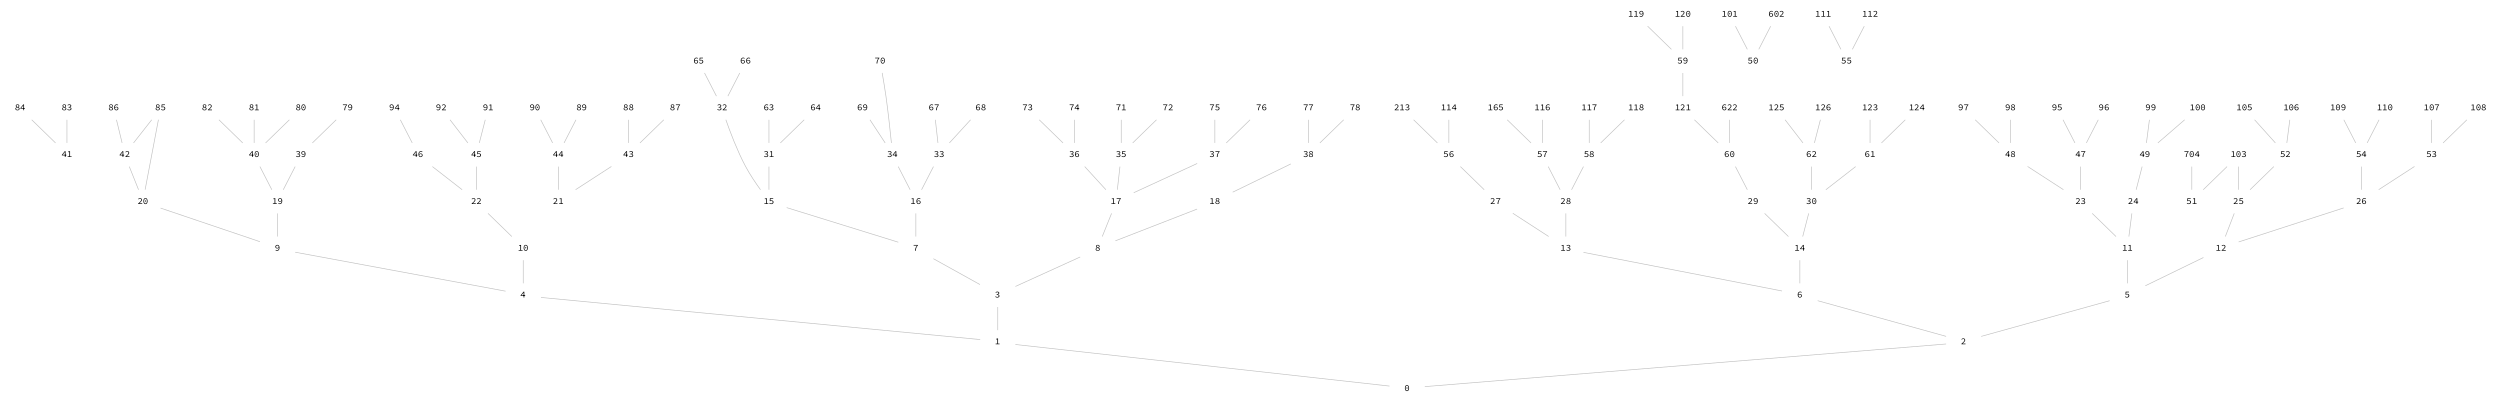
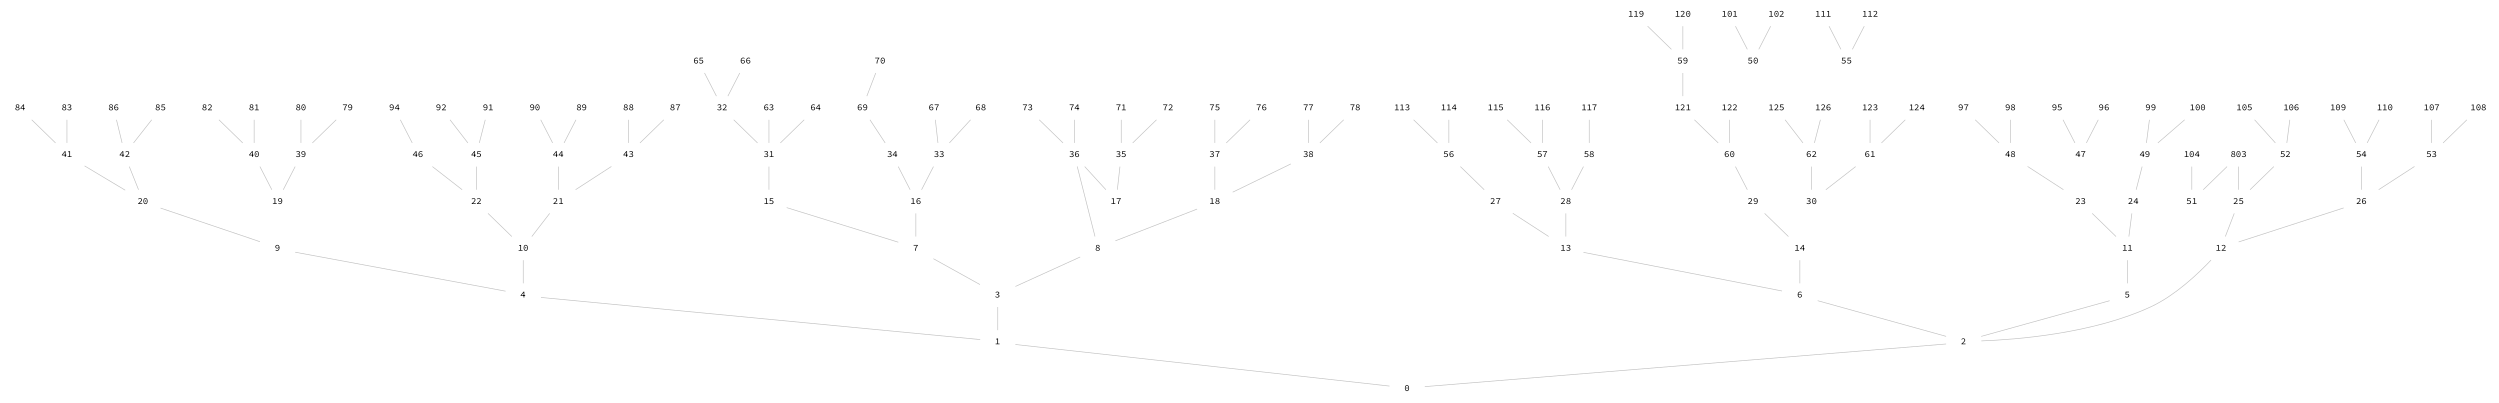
(1776, 14) -> (1776, 14)
(887, 108) -> (871, 85)
(1402, 108) -> (1402, 108)
(1496, 108) -> (1496, 108)
(1636, 108) -> none
(1730, 108) -> (1730, 108)
(277, 131) -> (301, 131)
(152, 155) -> (105, 178)
(2192, 155) -> (2192, 155)
(2239, 155) -> (2239, 155)
(740, 156) -> (746, 131)
(1165, 178) -> (1215, 178)
(2081, 178) -> none
(278, 225) -> none
none -> (541, 225)
(1107, 225) -> (1086, 201)
(1806, 225) -> none
(2174, 272) -> (2105, 323)
